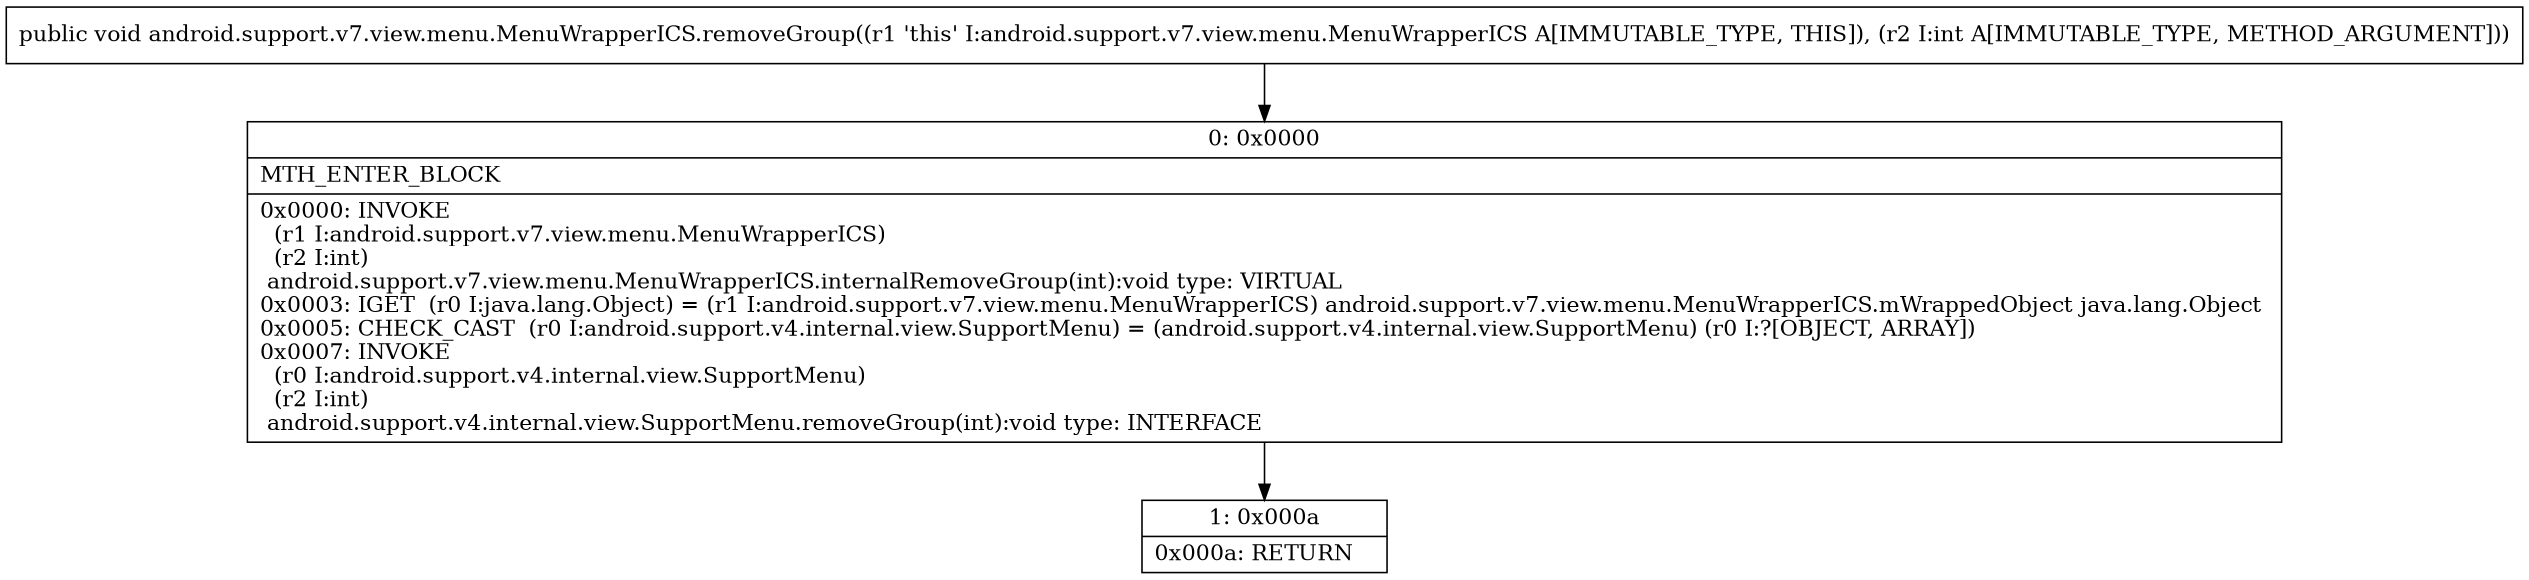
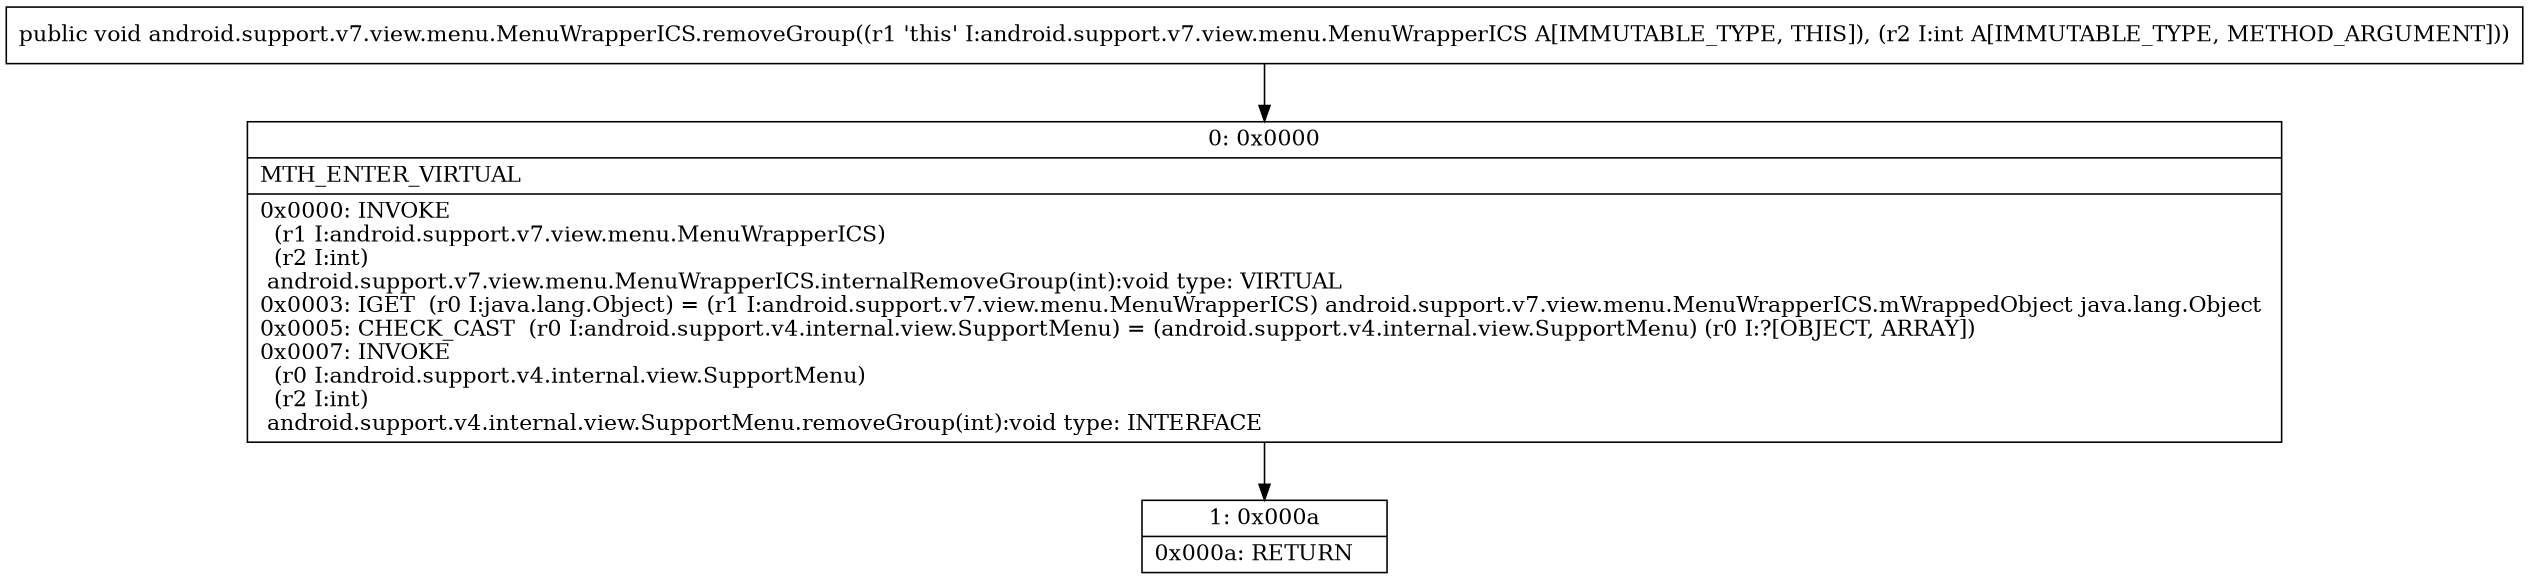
(381, 175) -> (390, 175)
